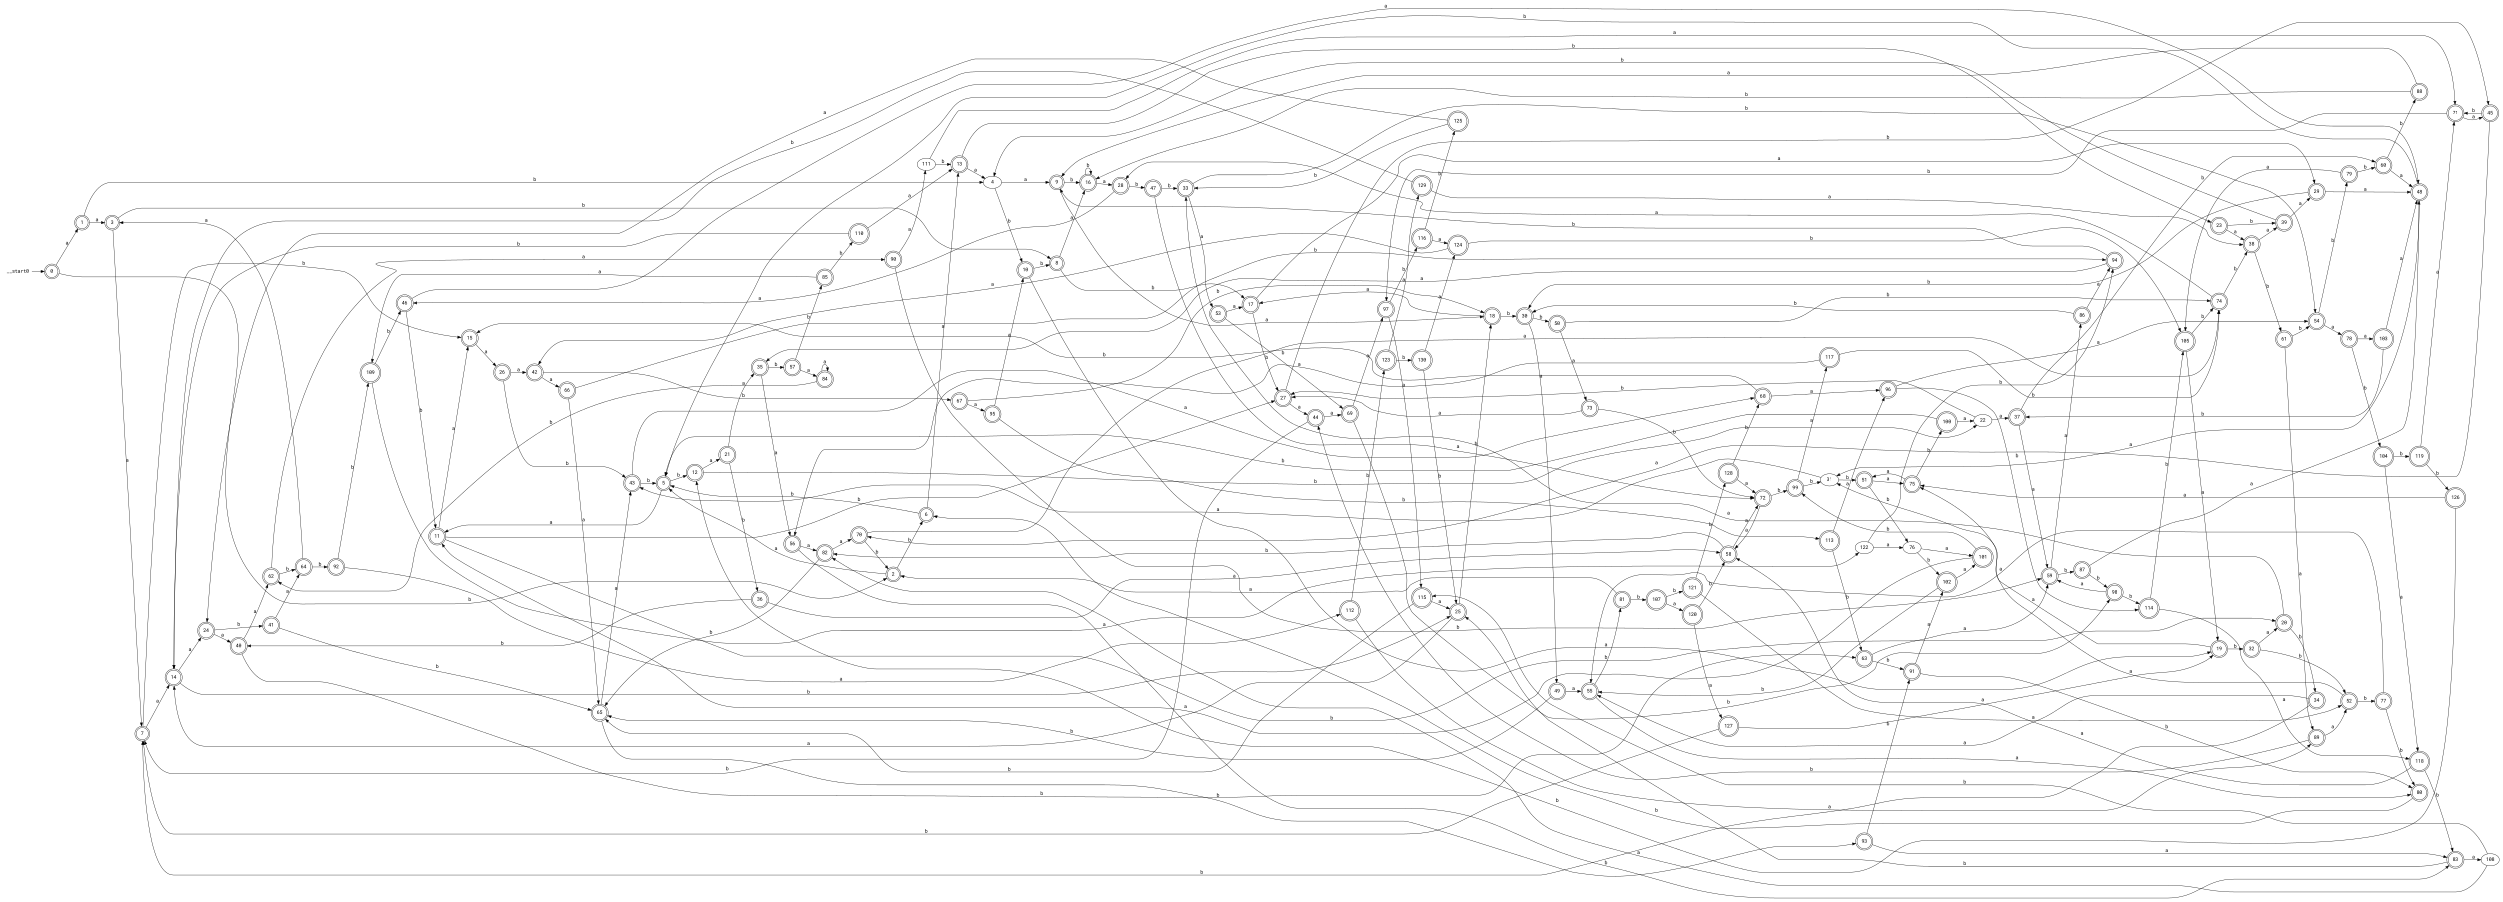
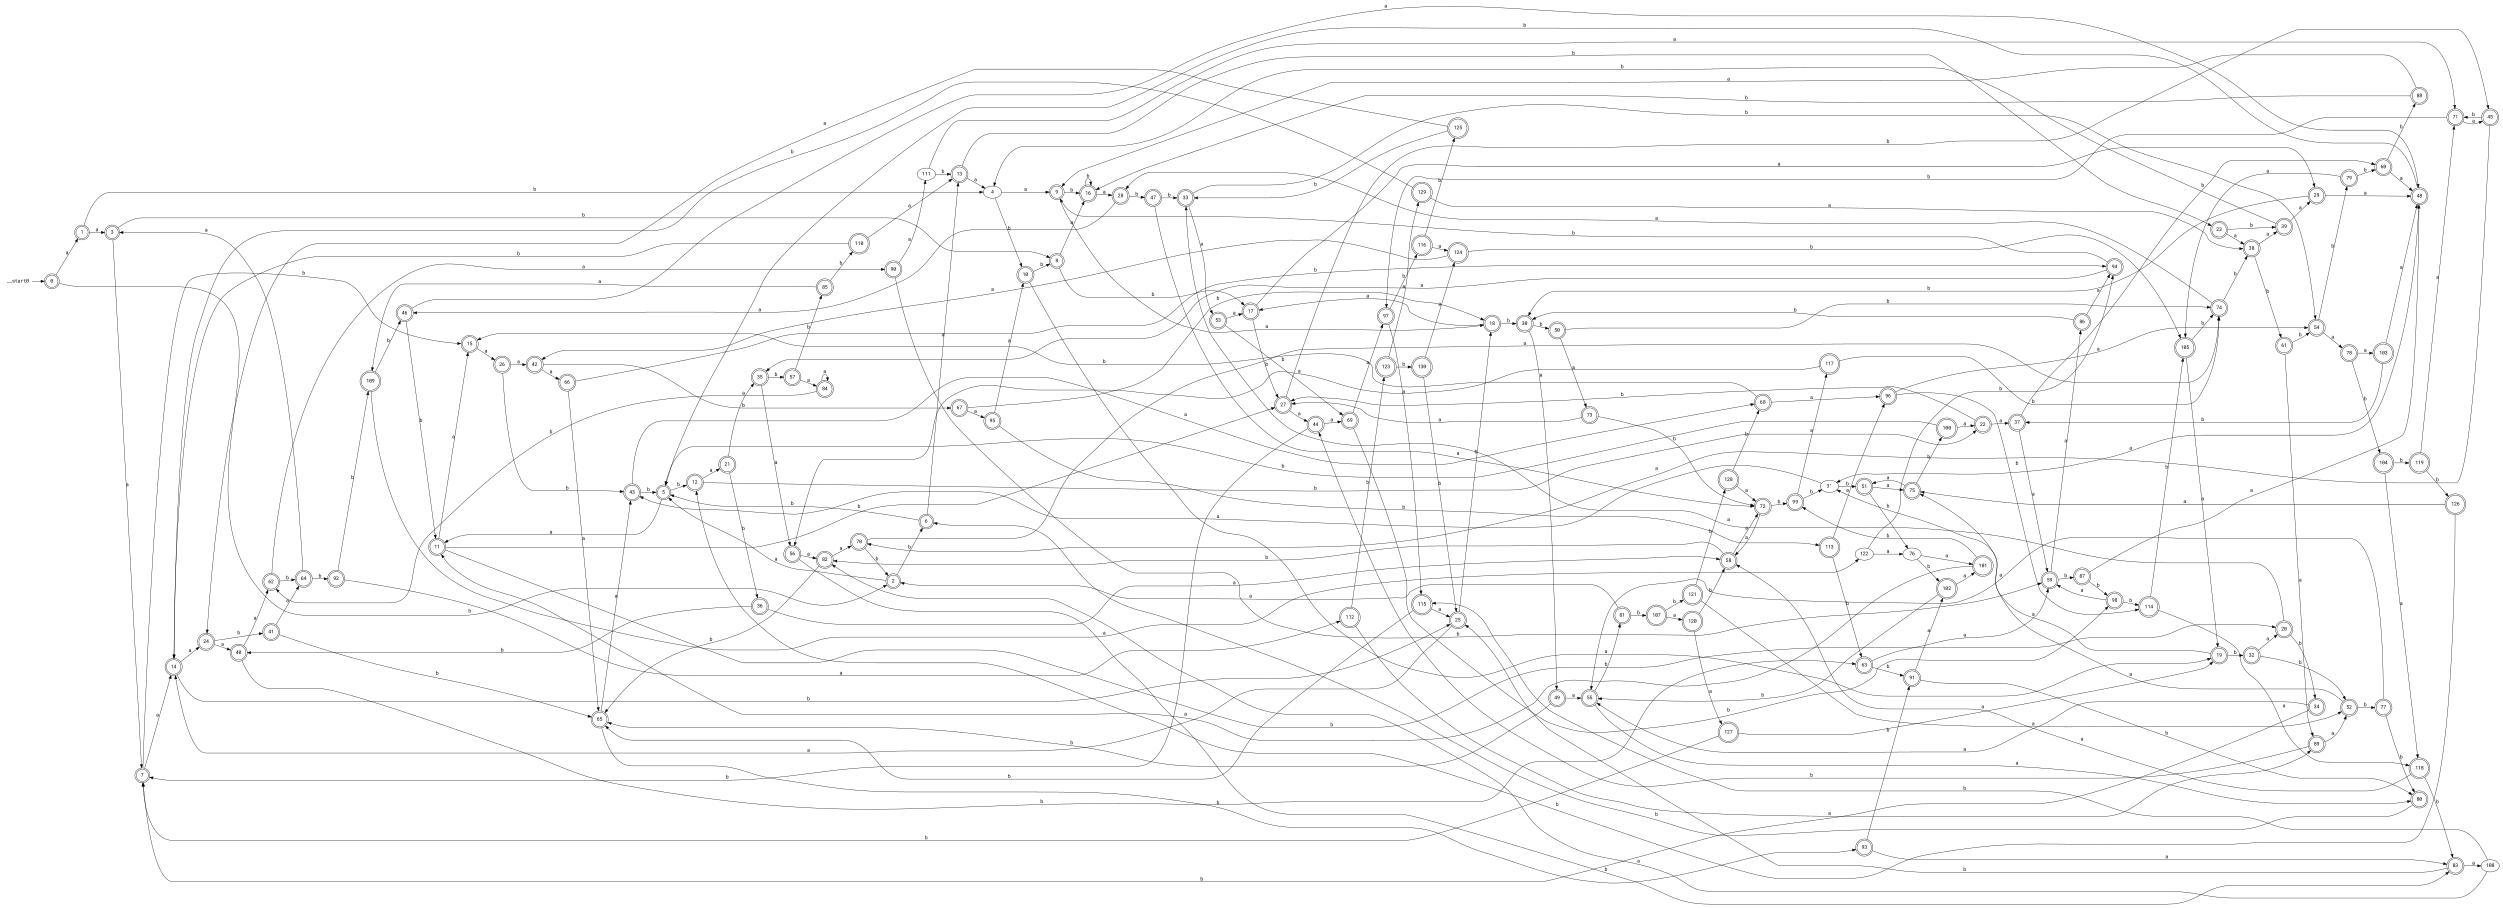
(1983, 421) -> (1983, 425)
